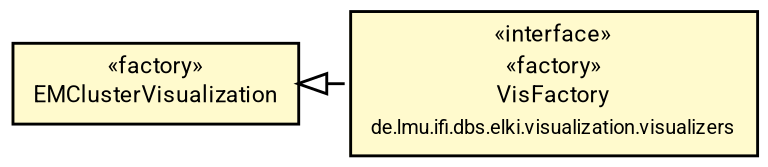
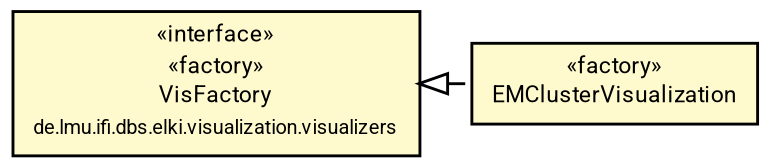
(338, 84) -> (459, 84)
